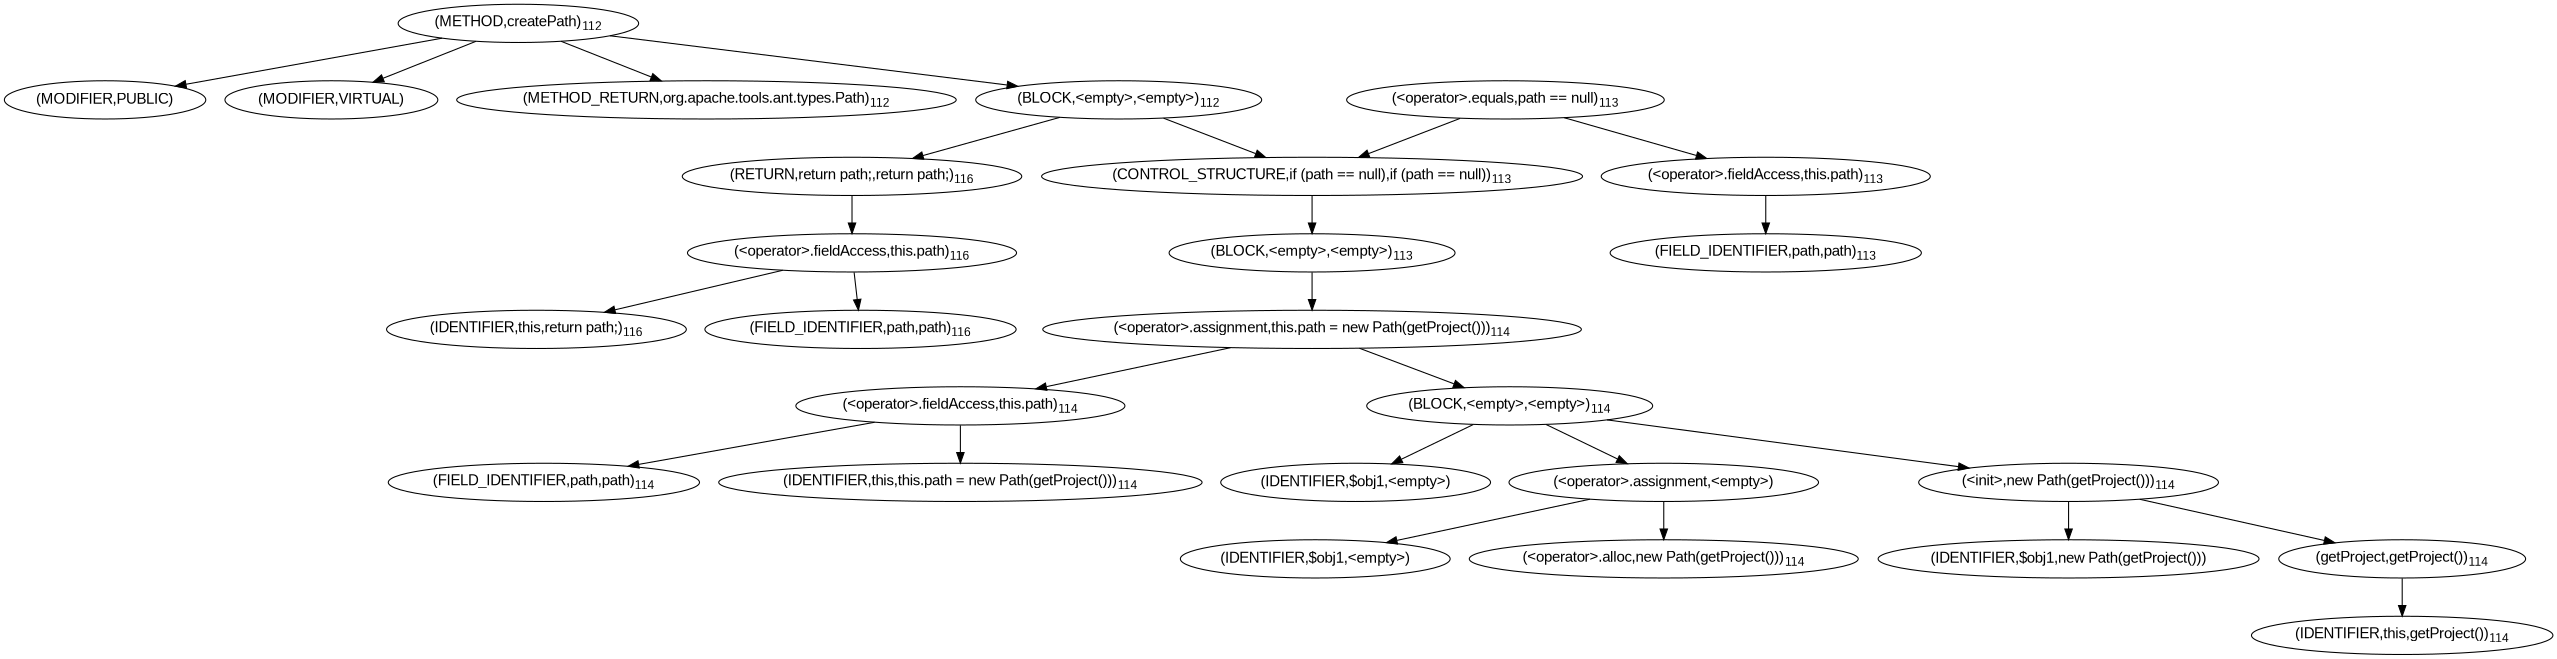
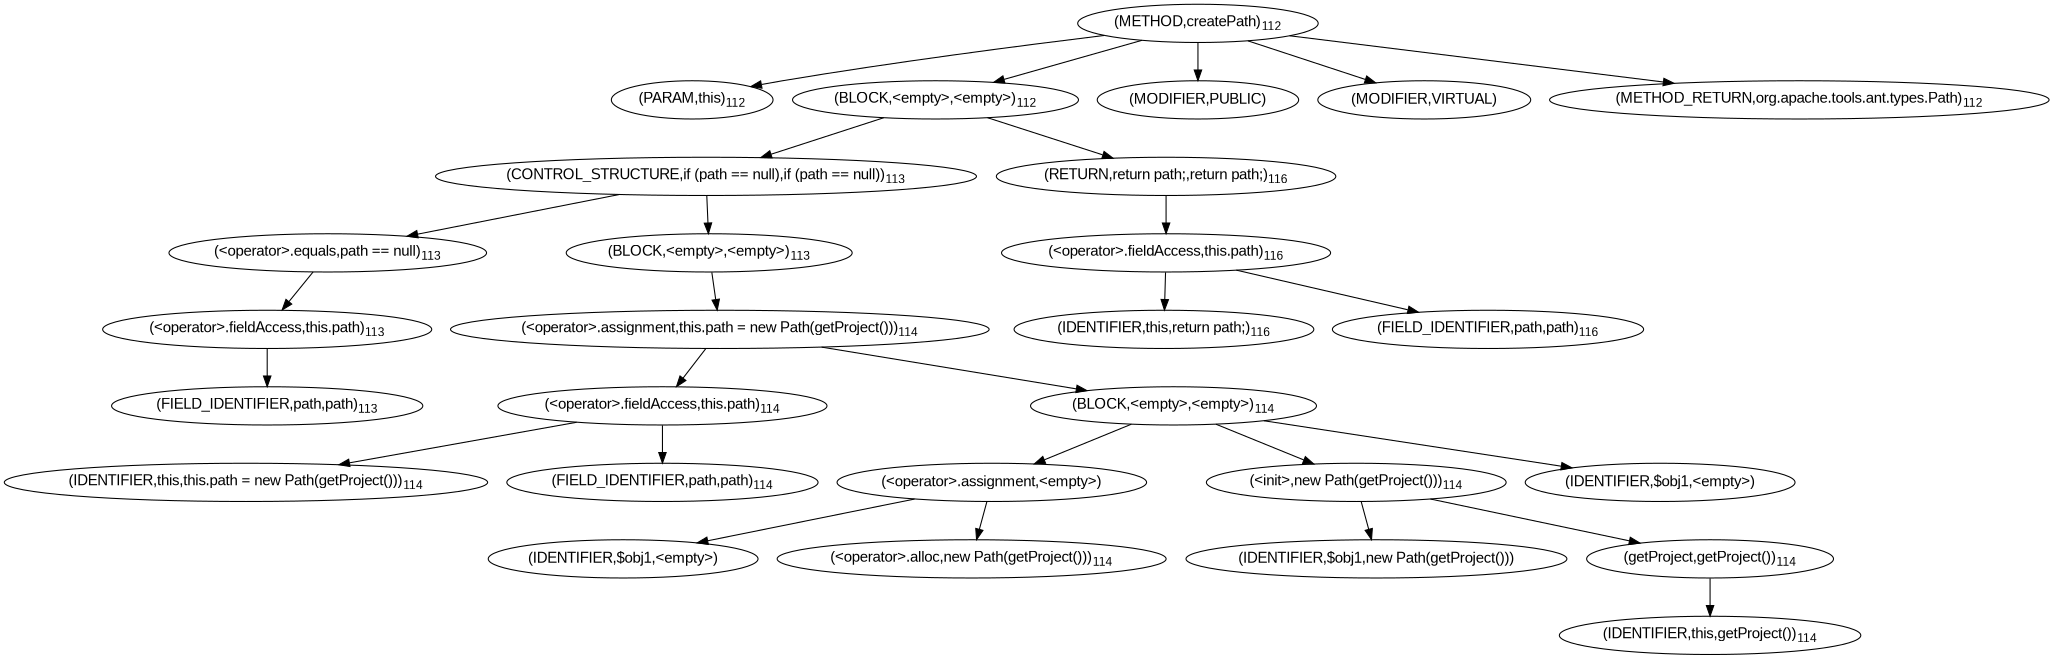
none -> (692, 100)
(1414, 136) -> (519, 214)
